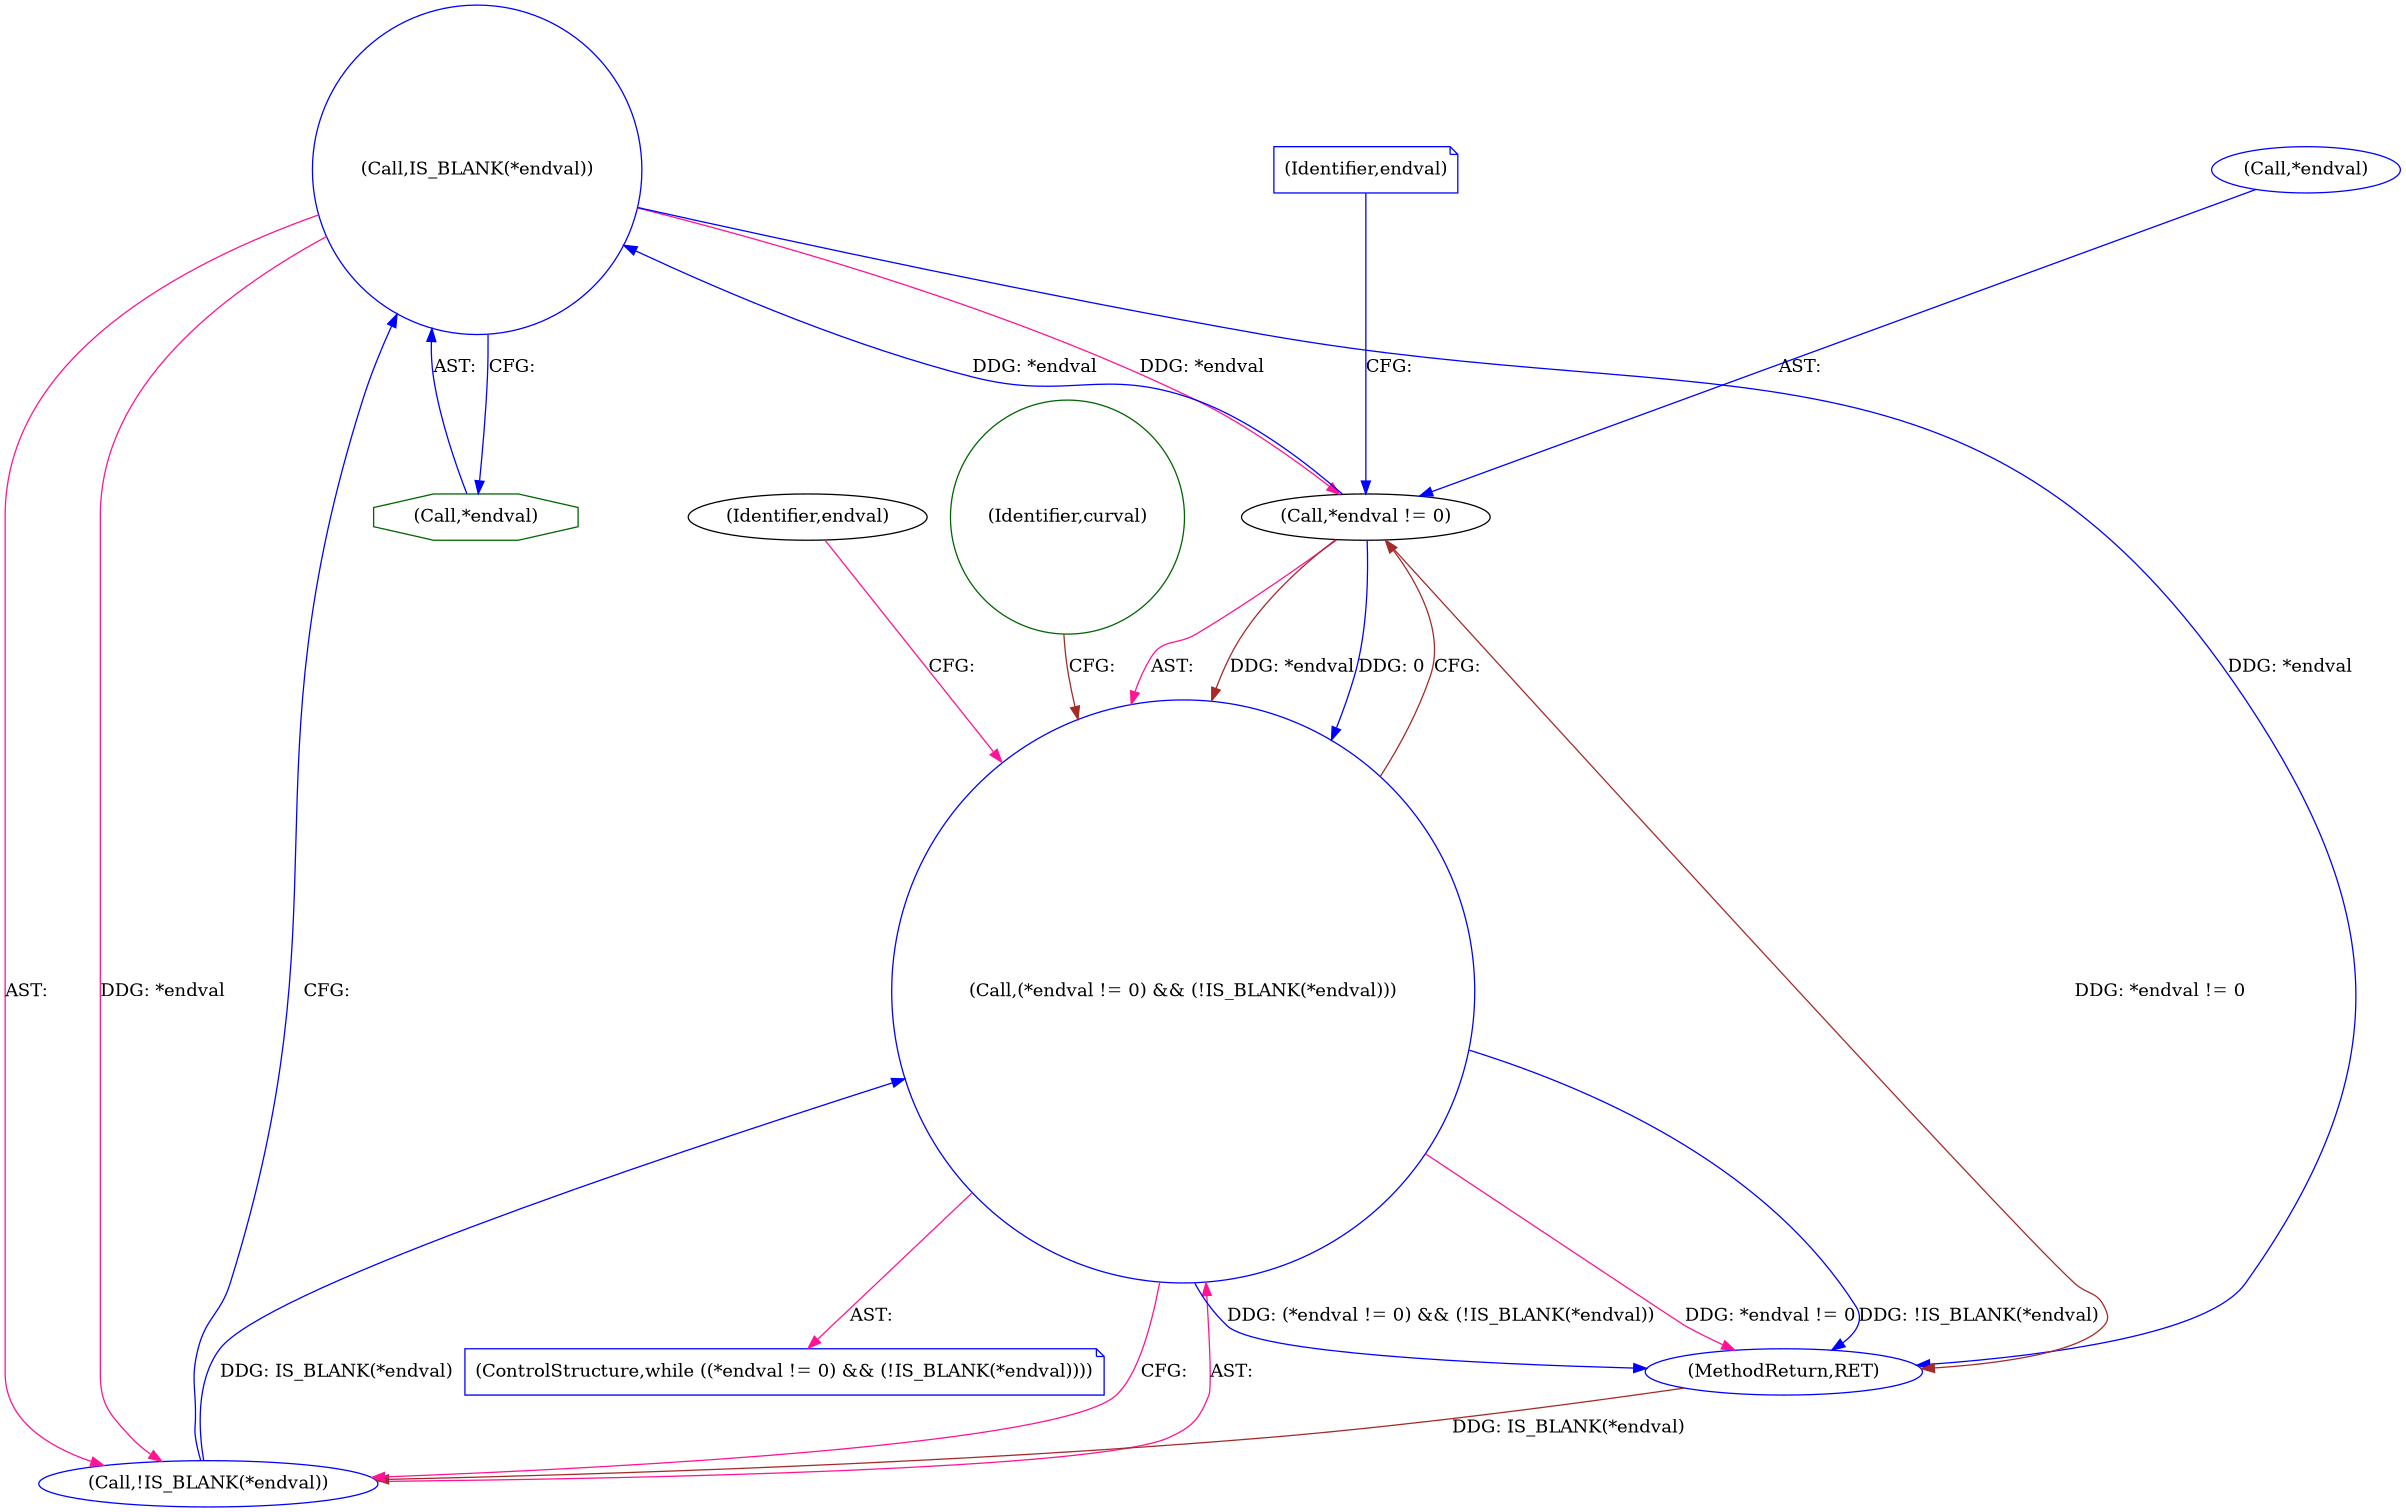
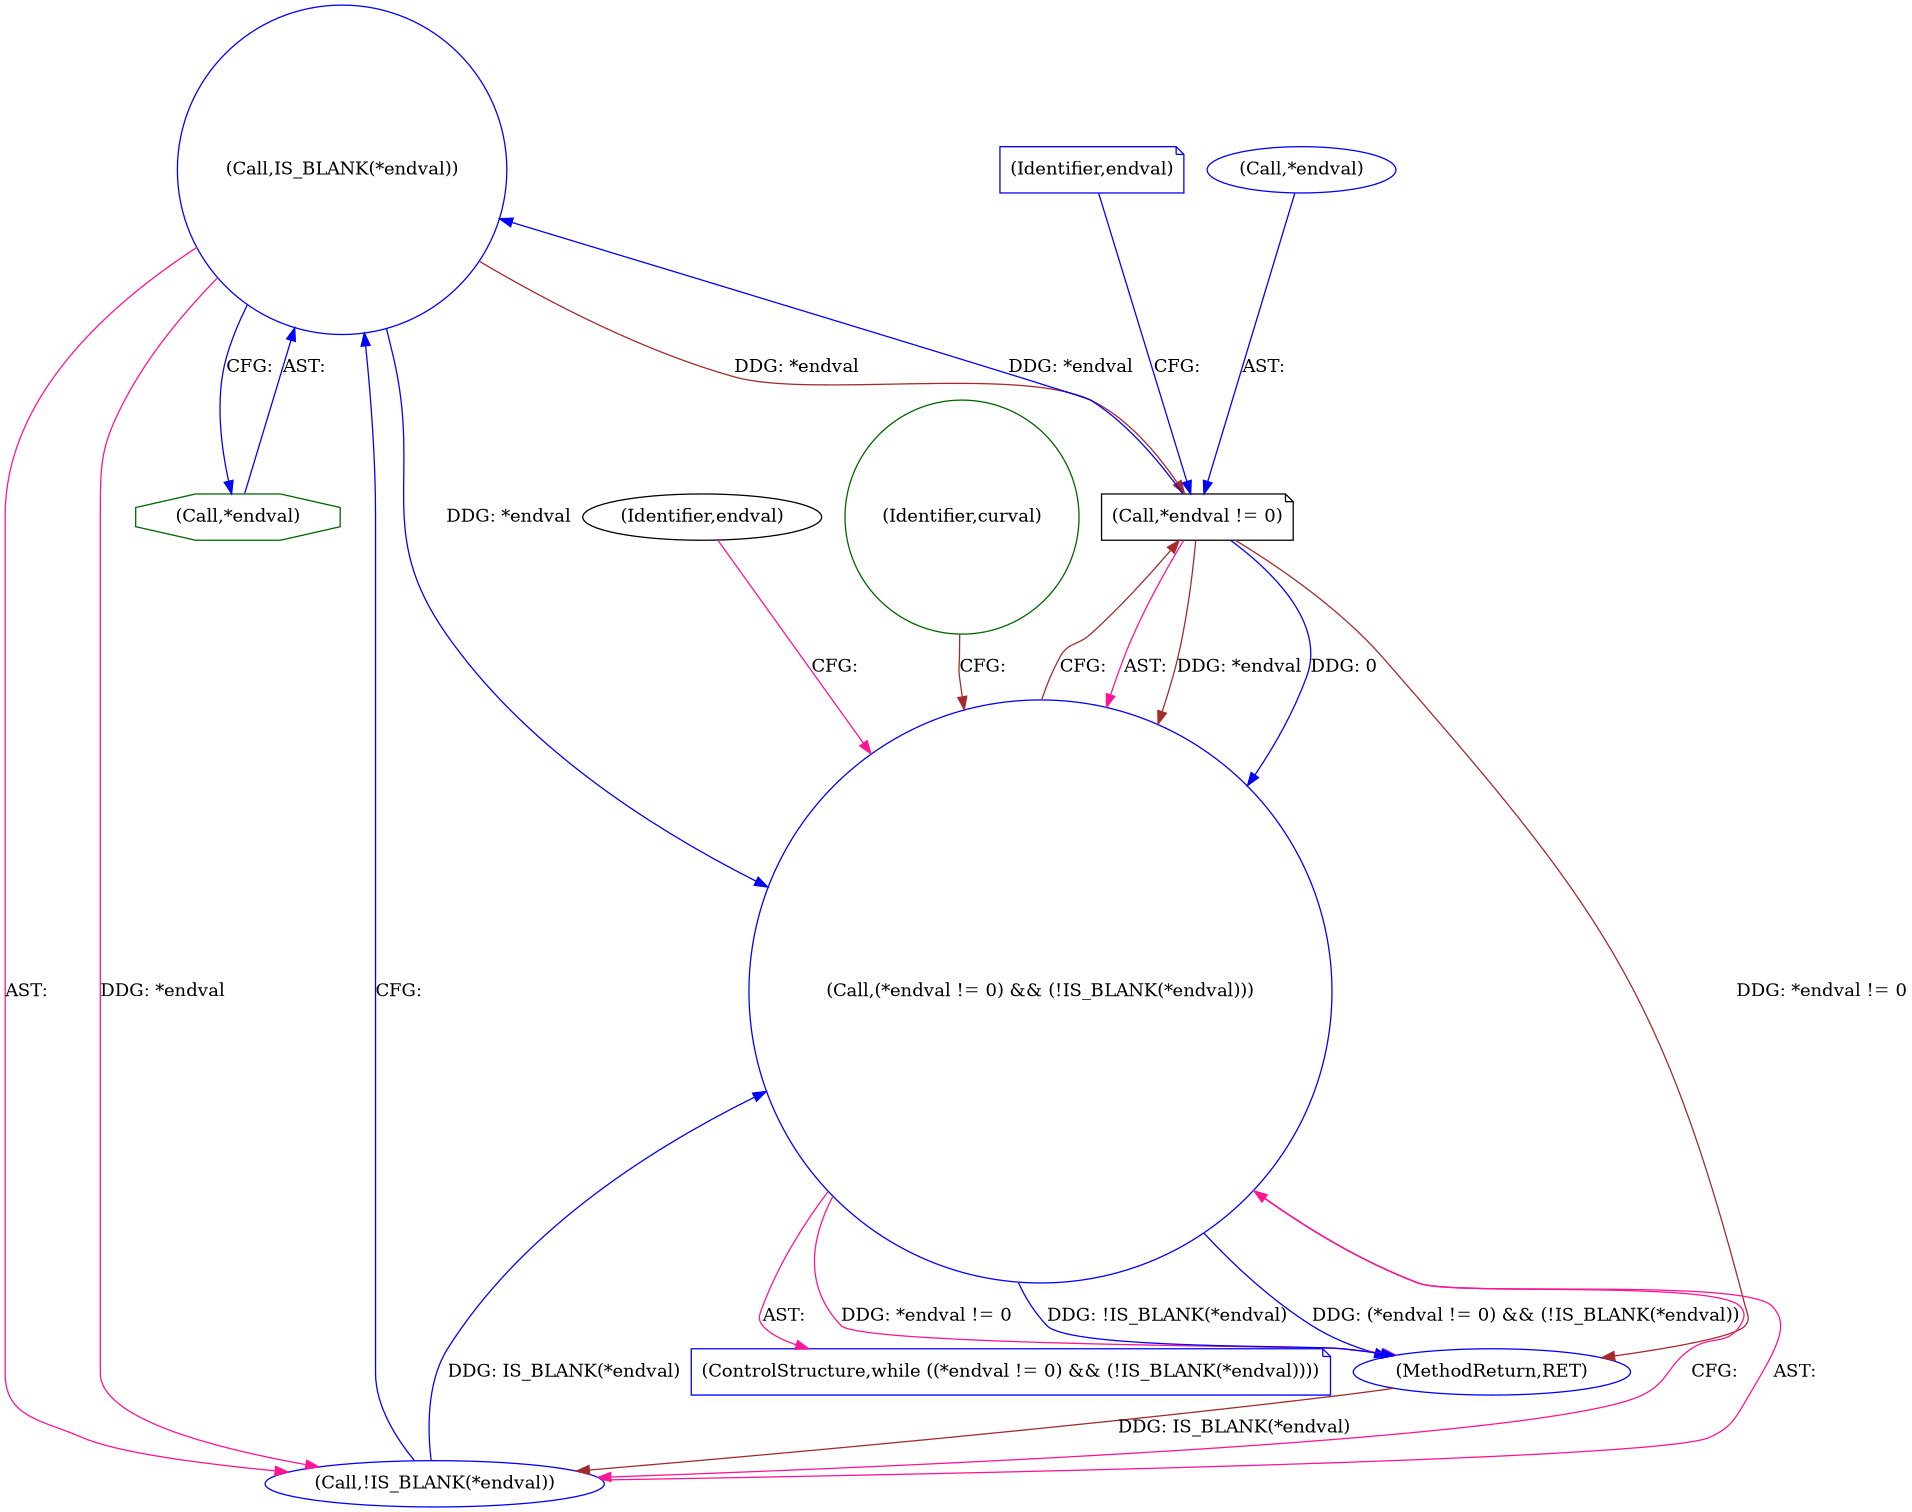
(996, 317) -> (833, 385)
(1963, 446) -> (472, 667)
(1366, 517) -> (1197, 517)
